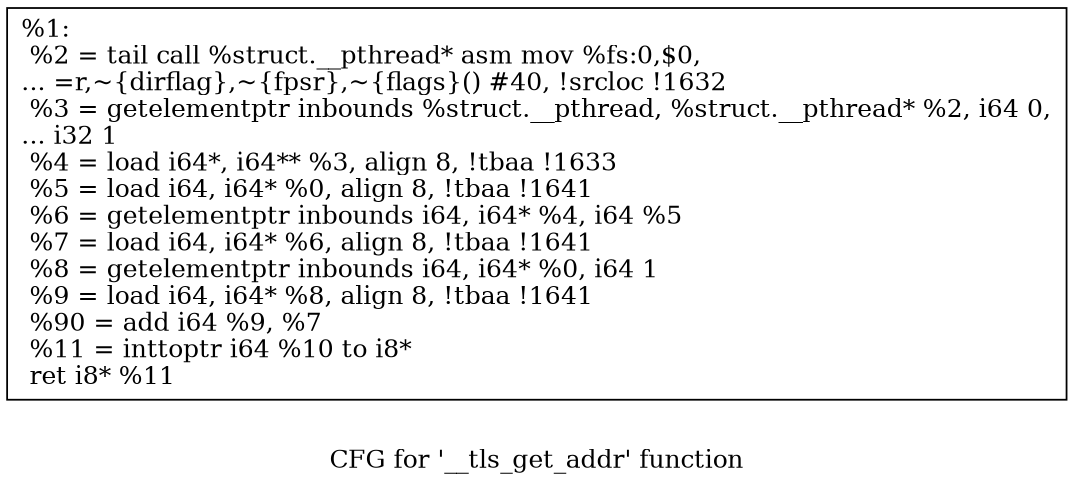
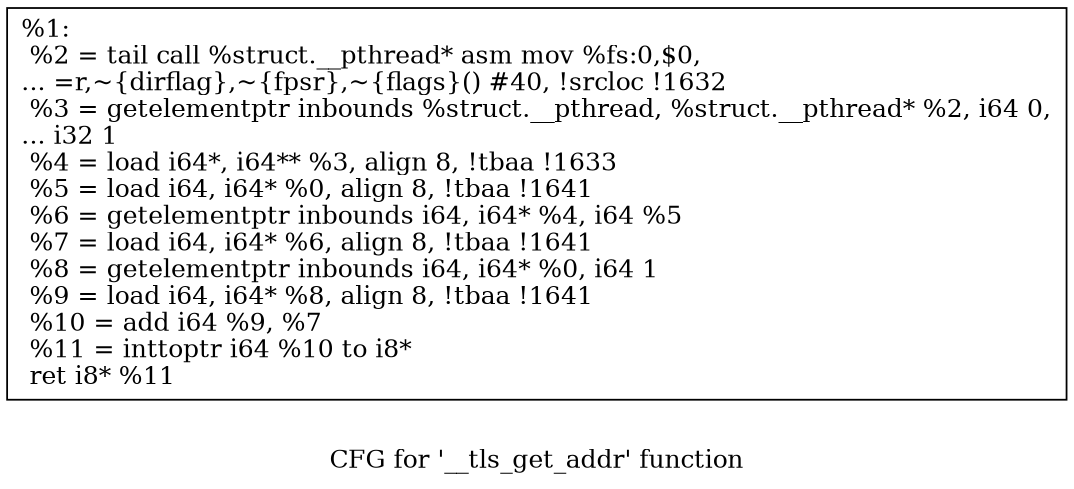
(172, 323) -> (172, 323)
